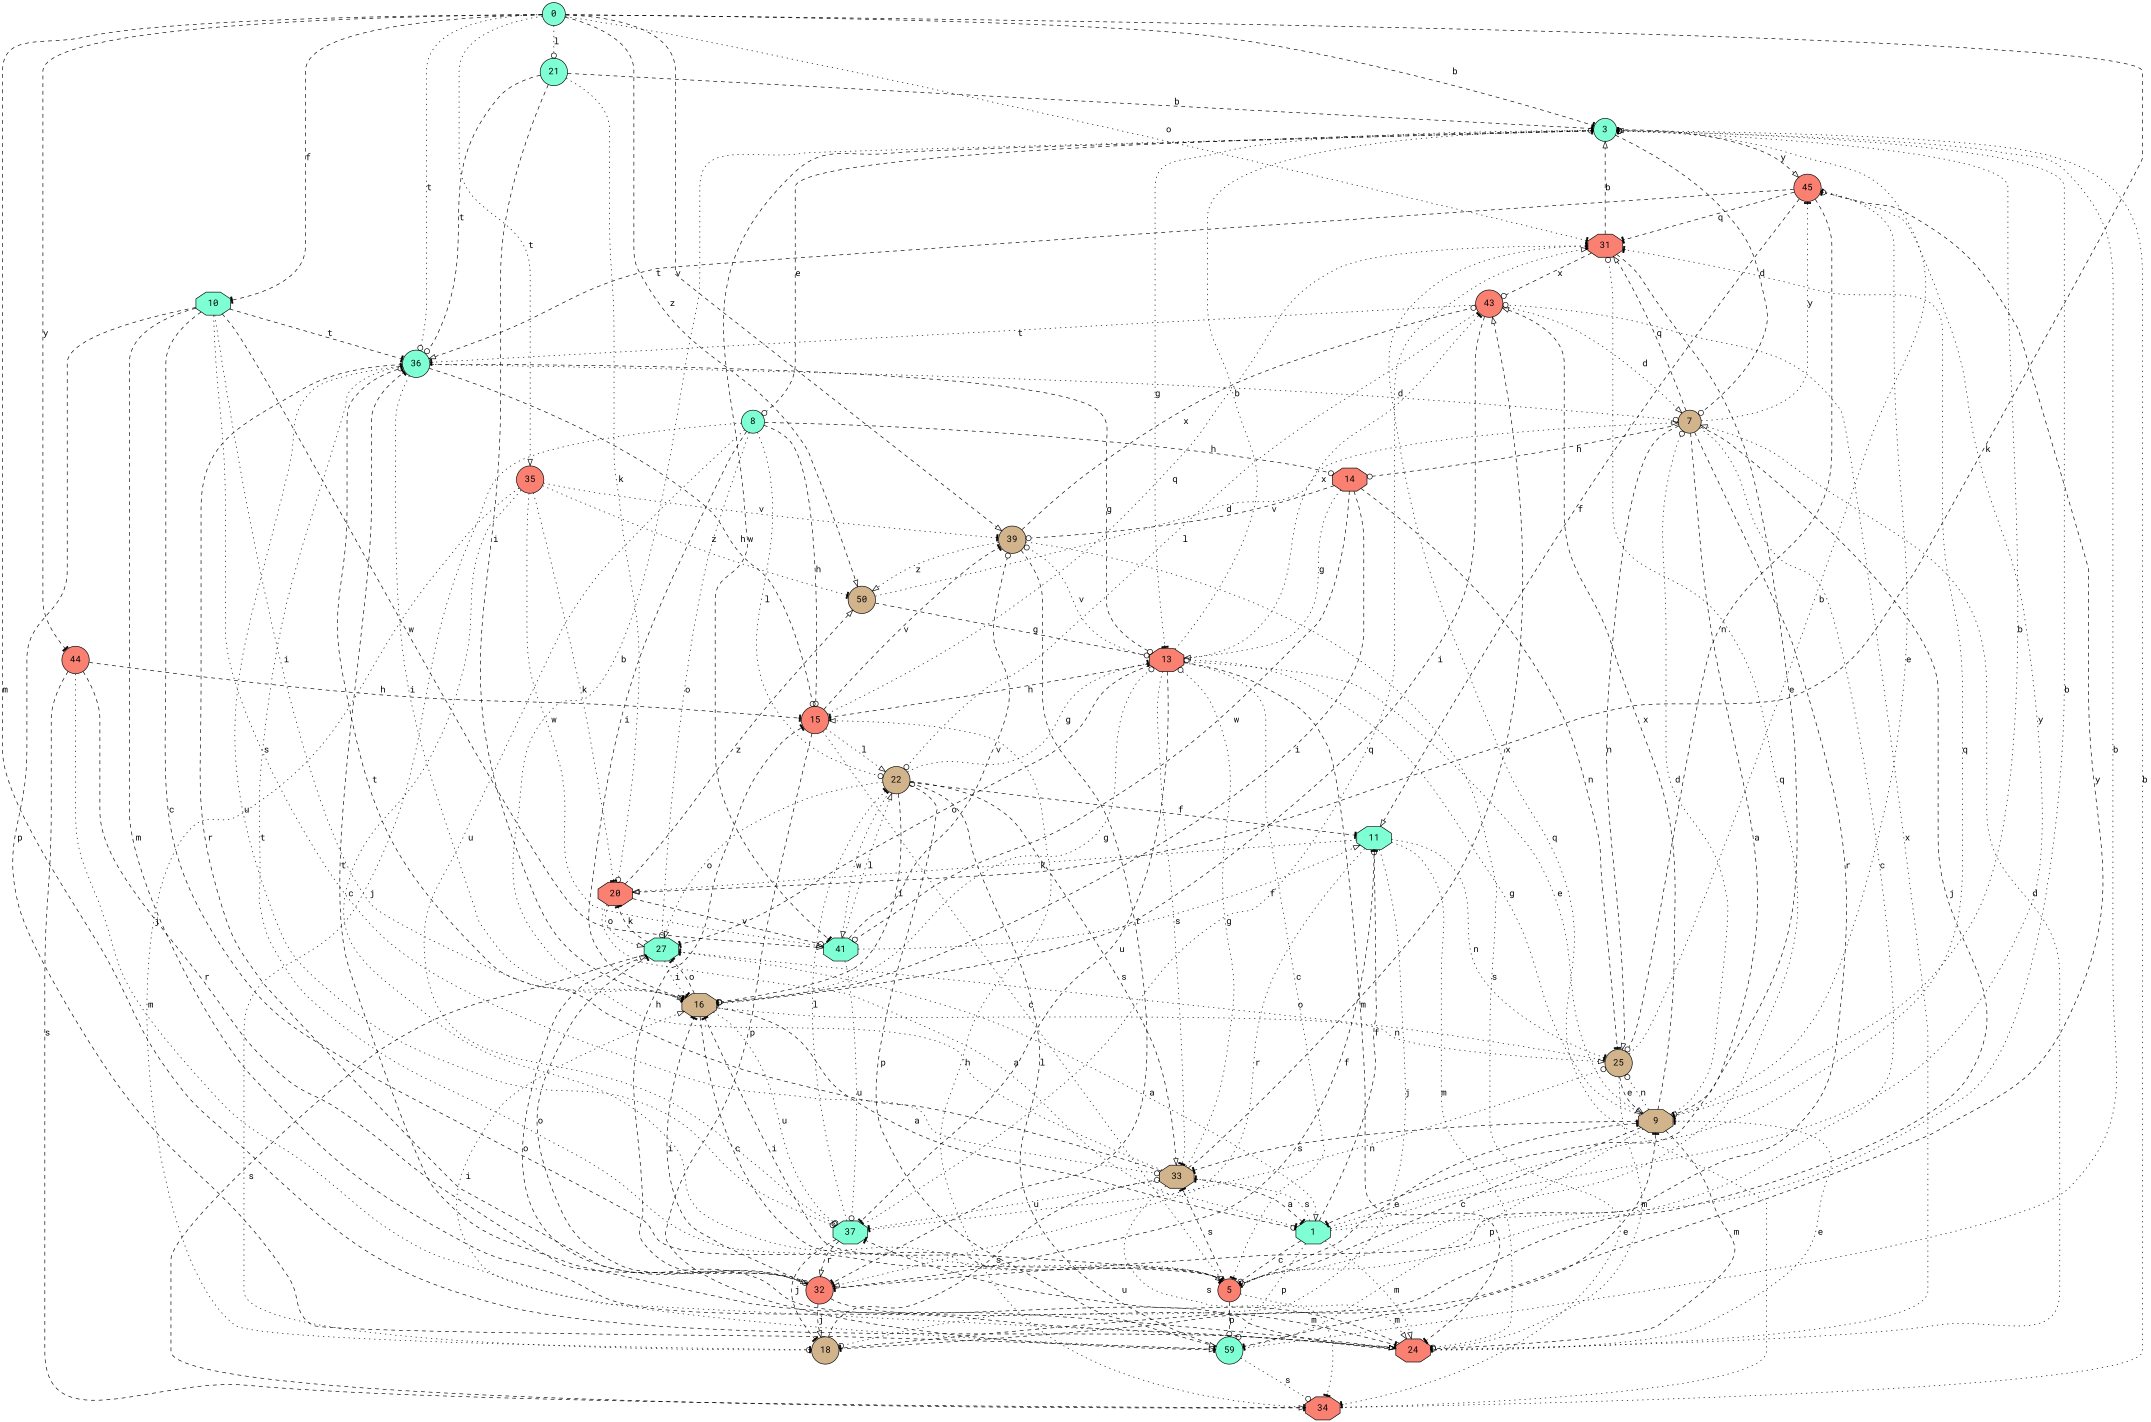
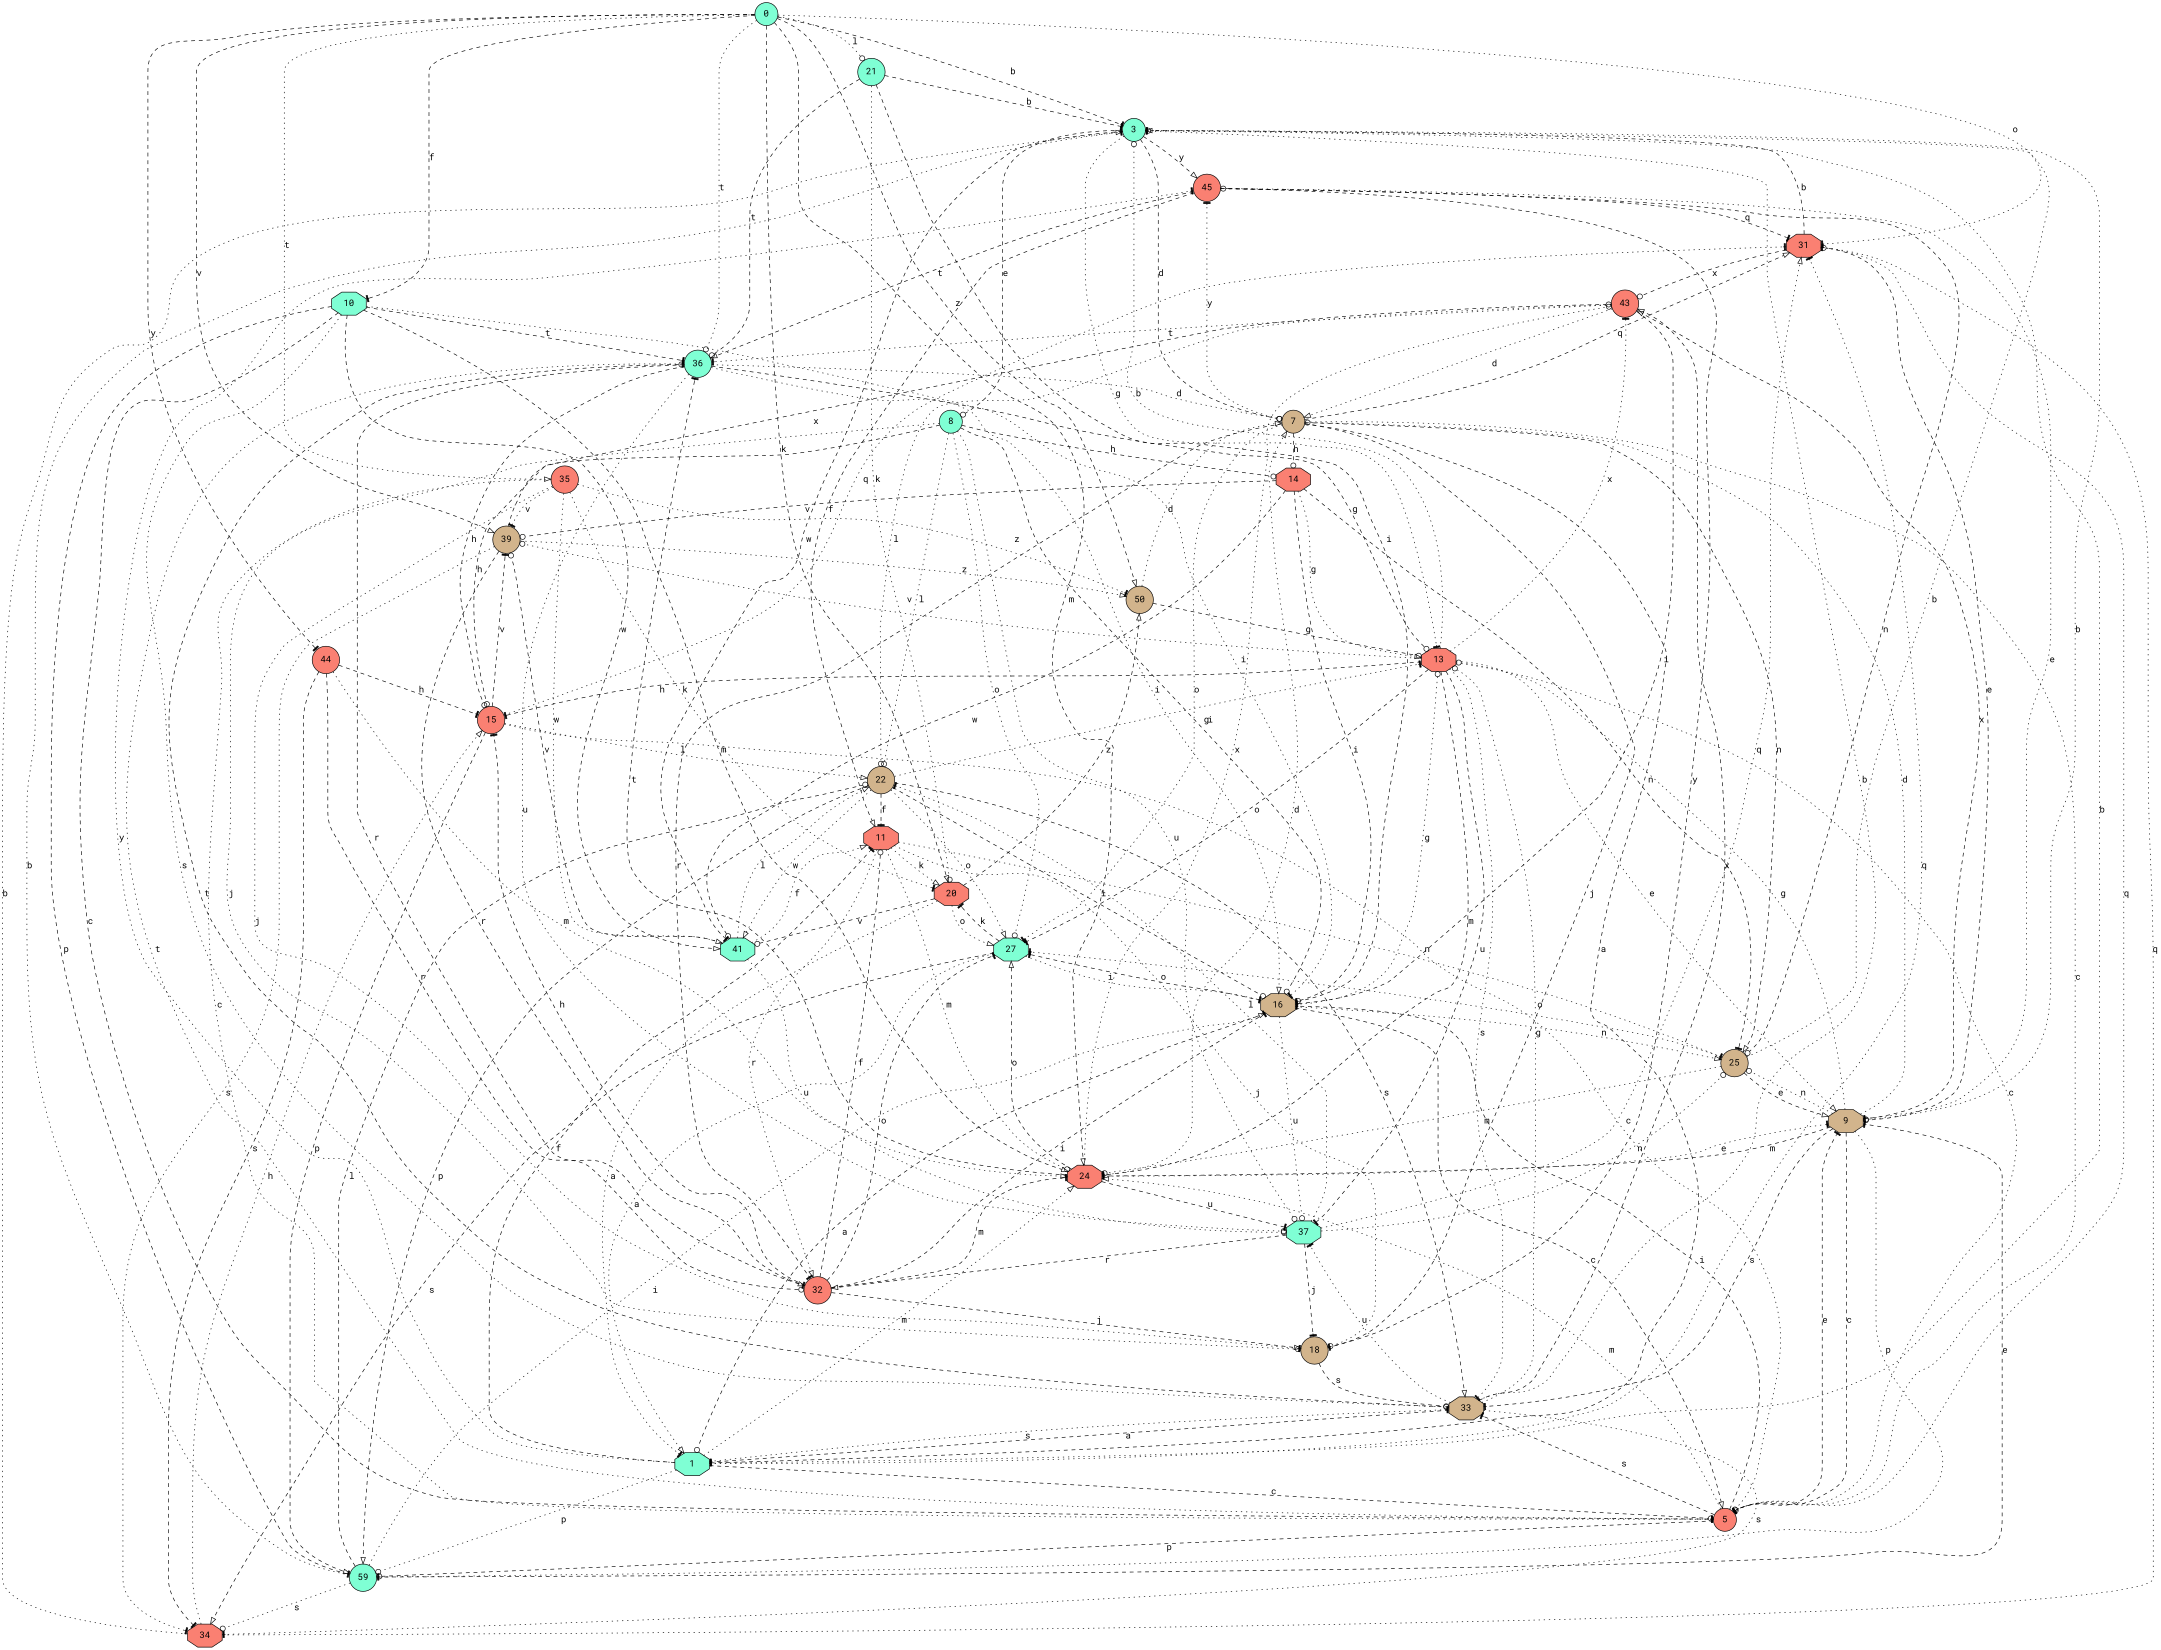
(2017, 542) -> (2099, 237)
none -> (1194, 699)
(1374, 838) -> (881, 838)
